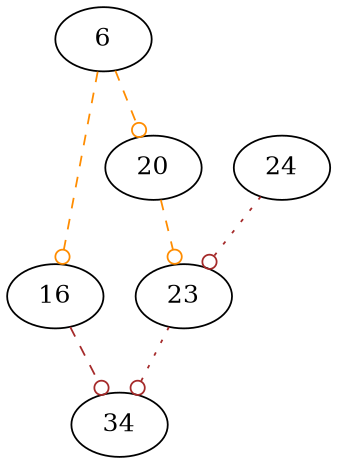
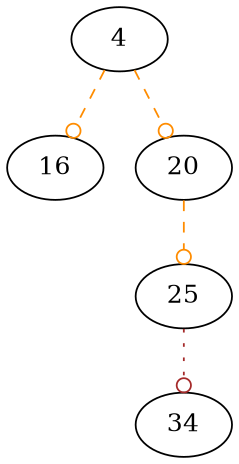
(104, 39) -> (120, 39)
(282, 168) -> none
(184, 296) -> (184, 296)
(84, 354) -> none
